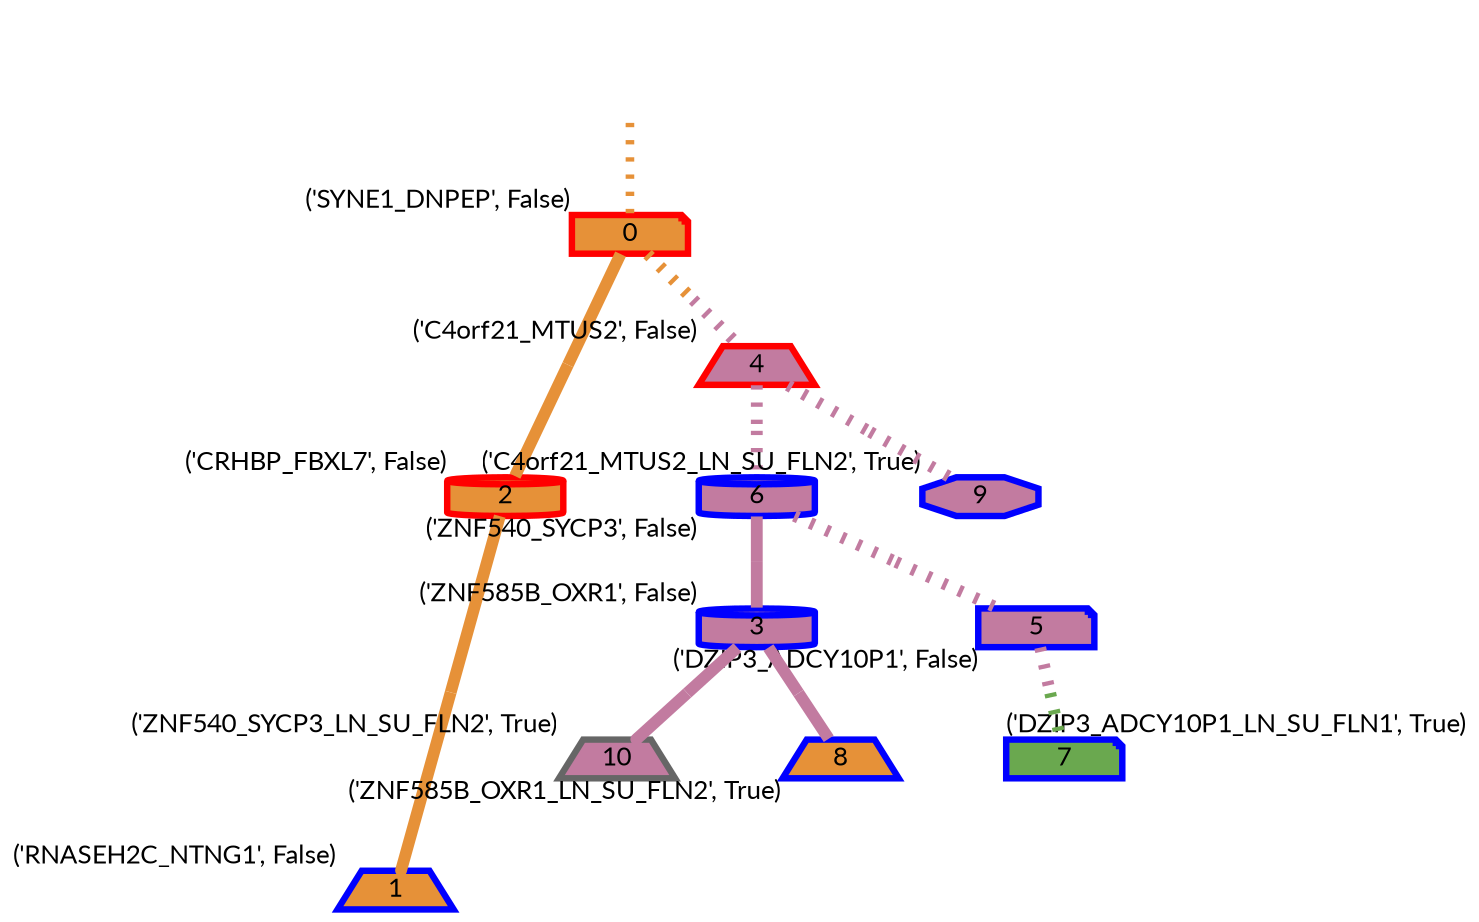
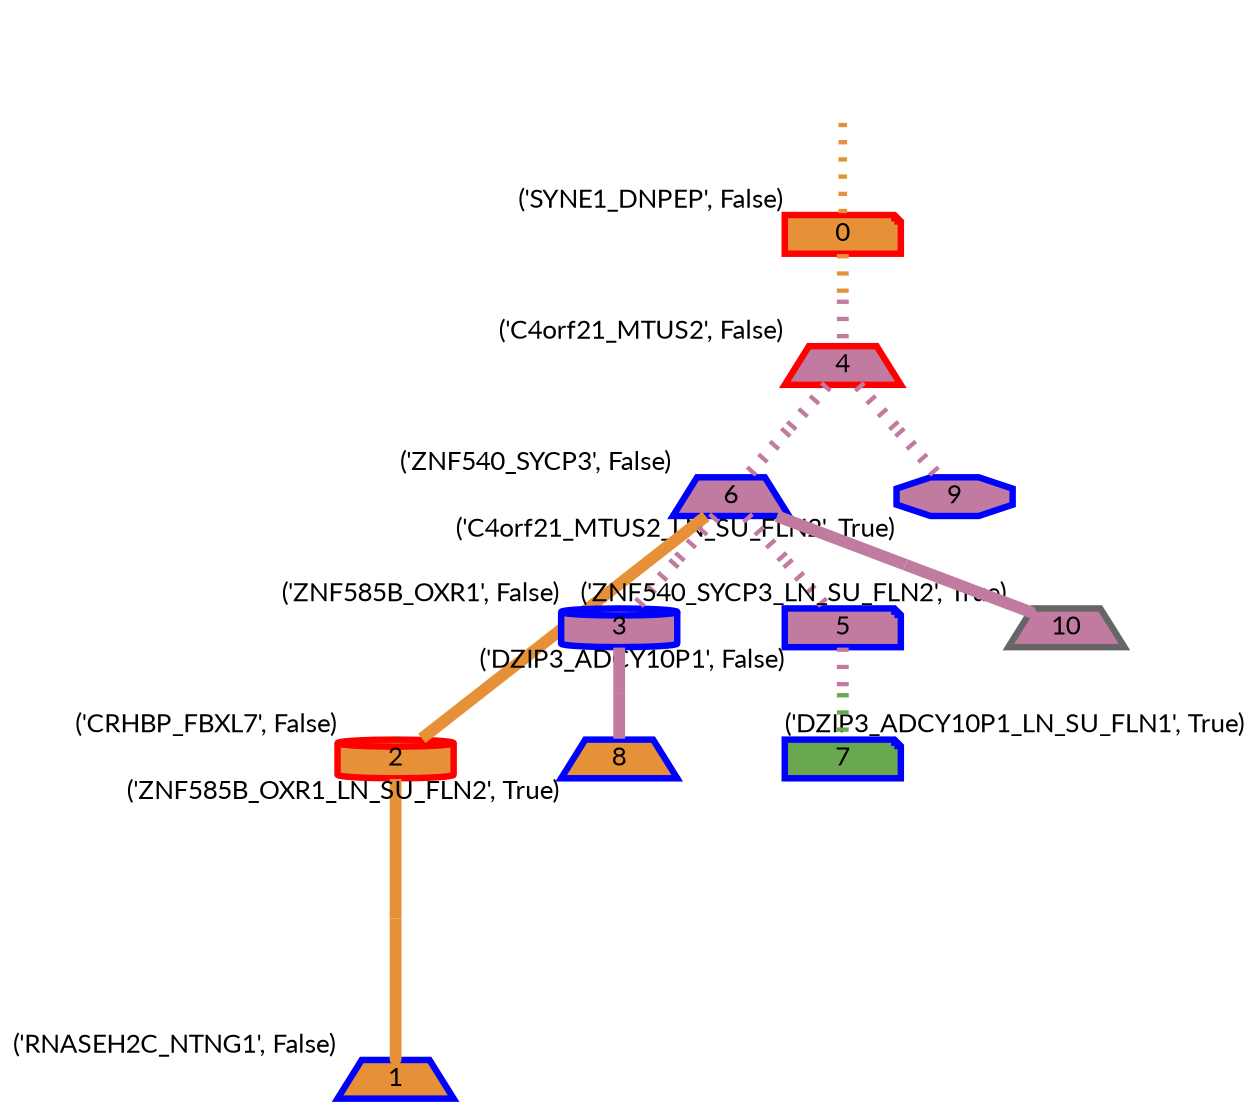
(568, 365) -> (564, 627)
(757, 497) -> (731, 497)
(757, 562) -> (675, 562)
(687, 693) -> (903, 564)
